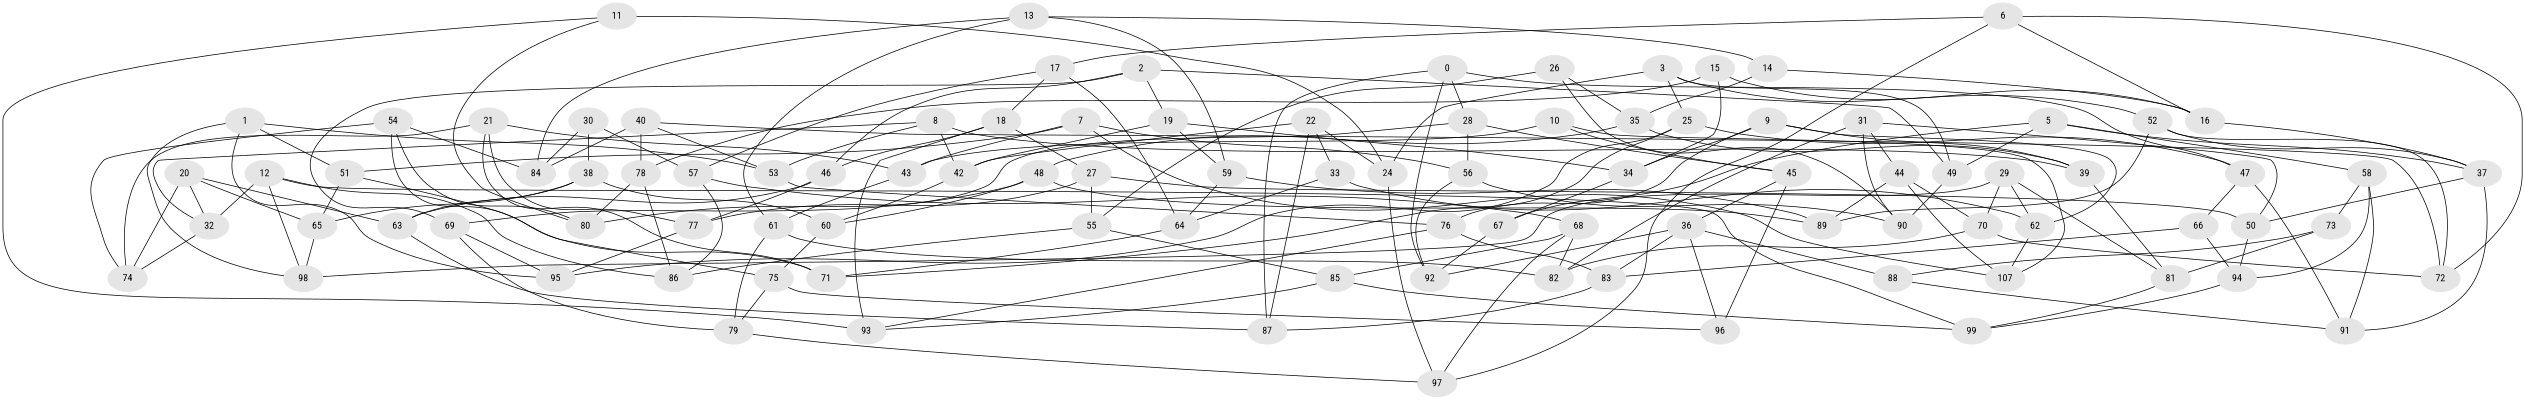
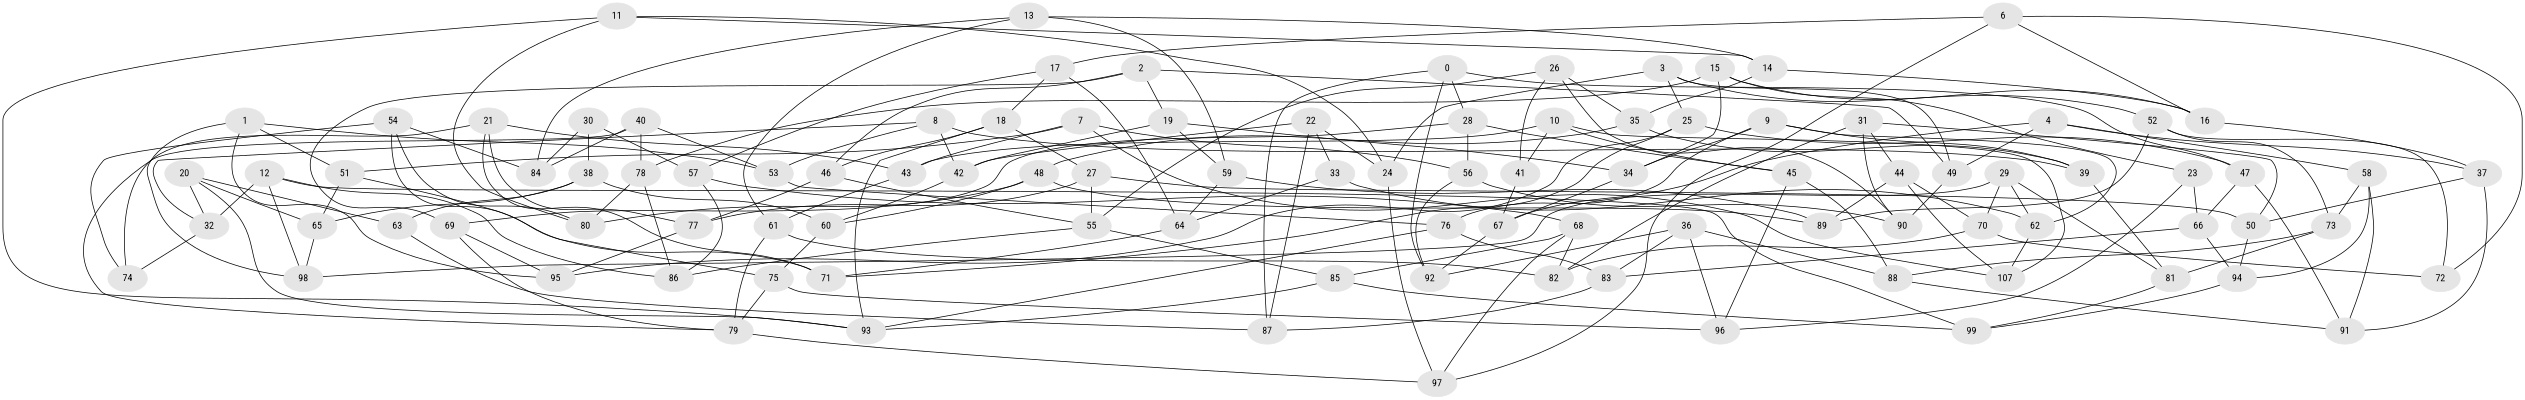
none -> (1195, 36)
(2048, 121) -> (2048, 121)
(1586, 138) -> (94, 281)
(2370, 148) -> (2282, 152)
none -> (1520, 174)
none -> (2193, 174)
(622, 200) -> (992, 208)
(1739, 200) -> (1857, 222)
(156, 226) -> (492, 313)
